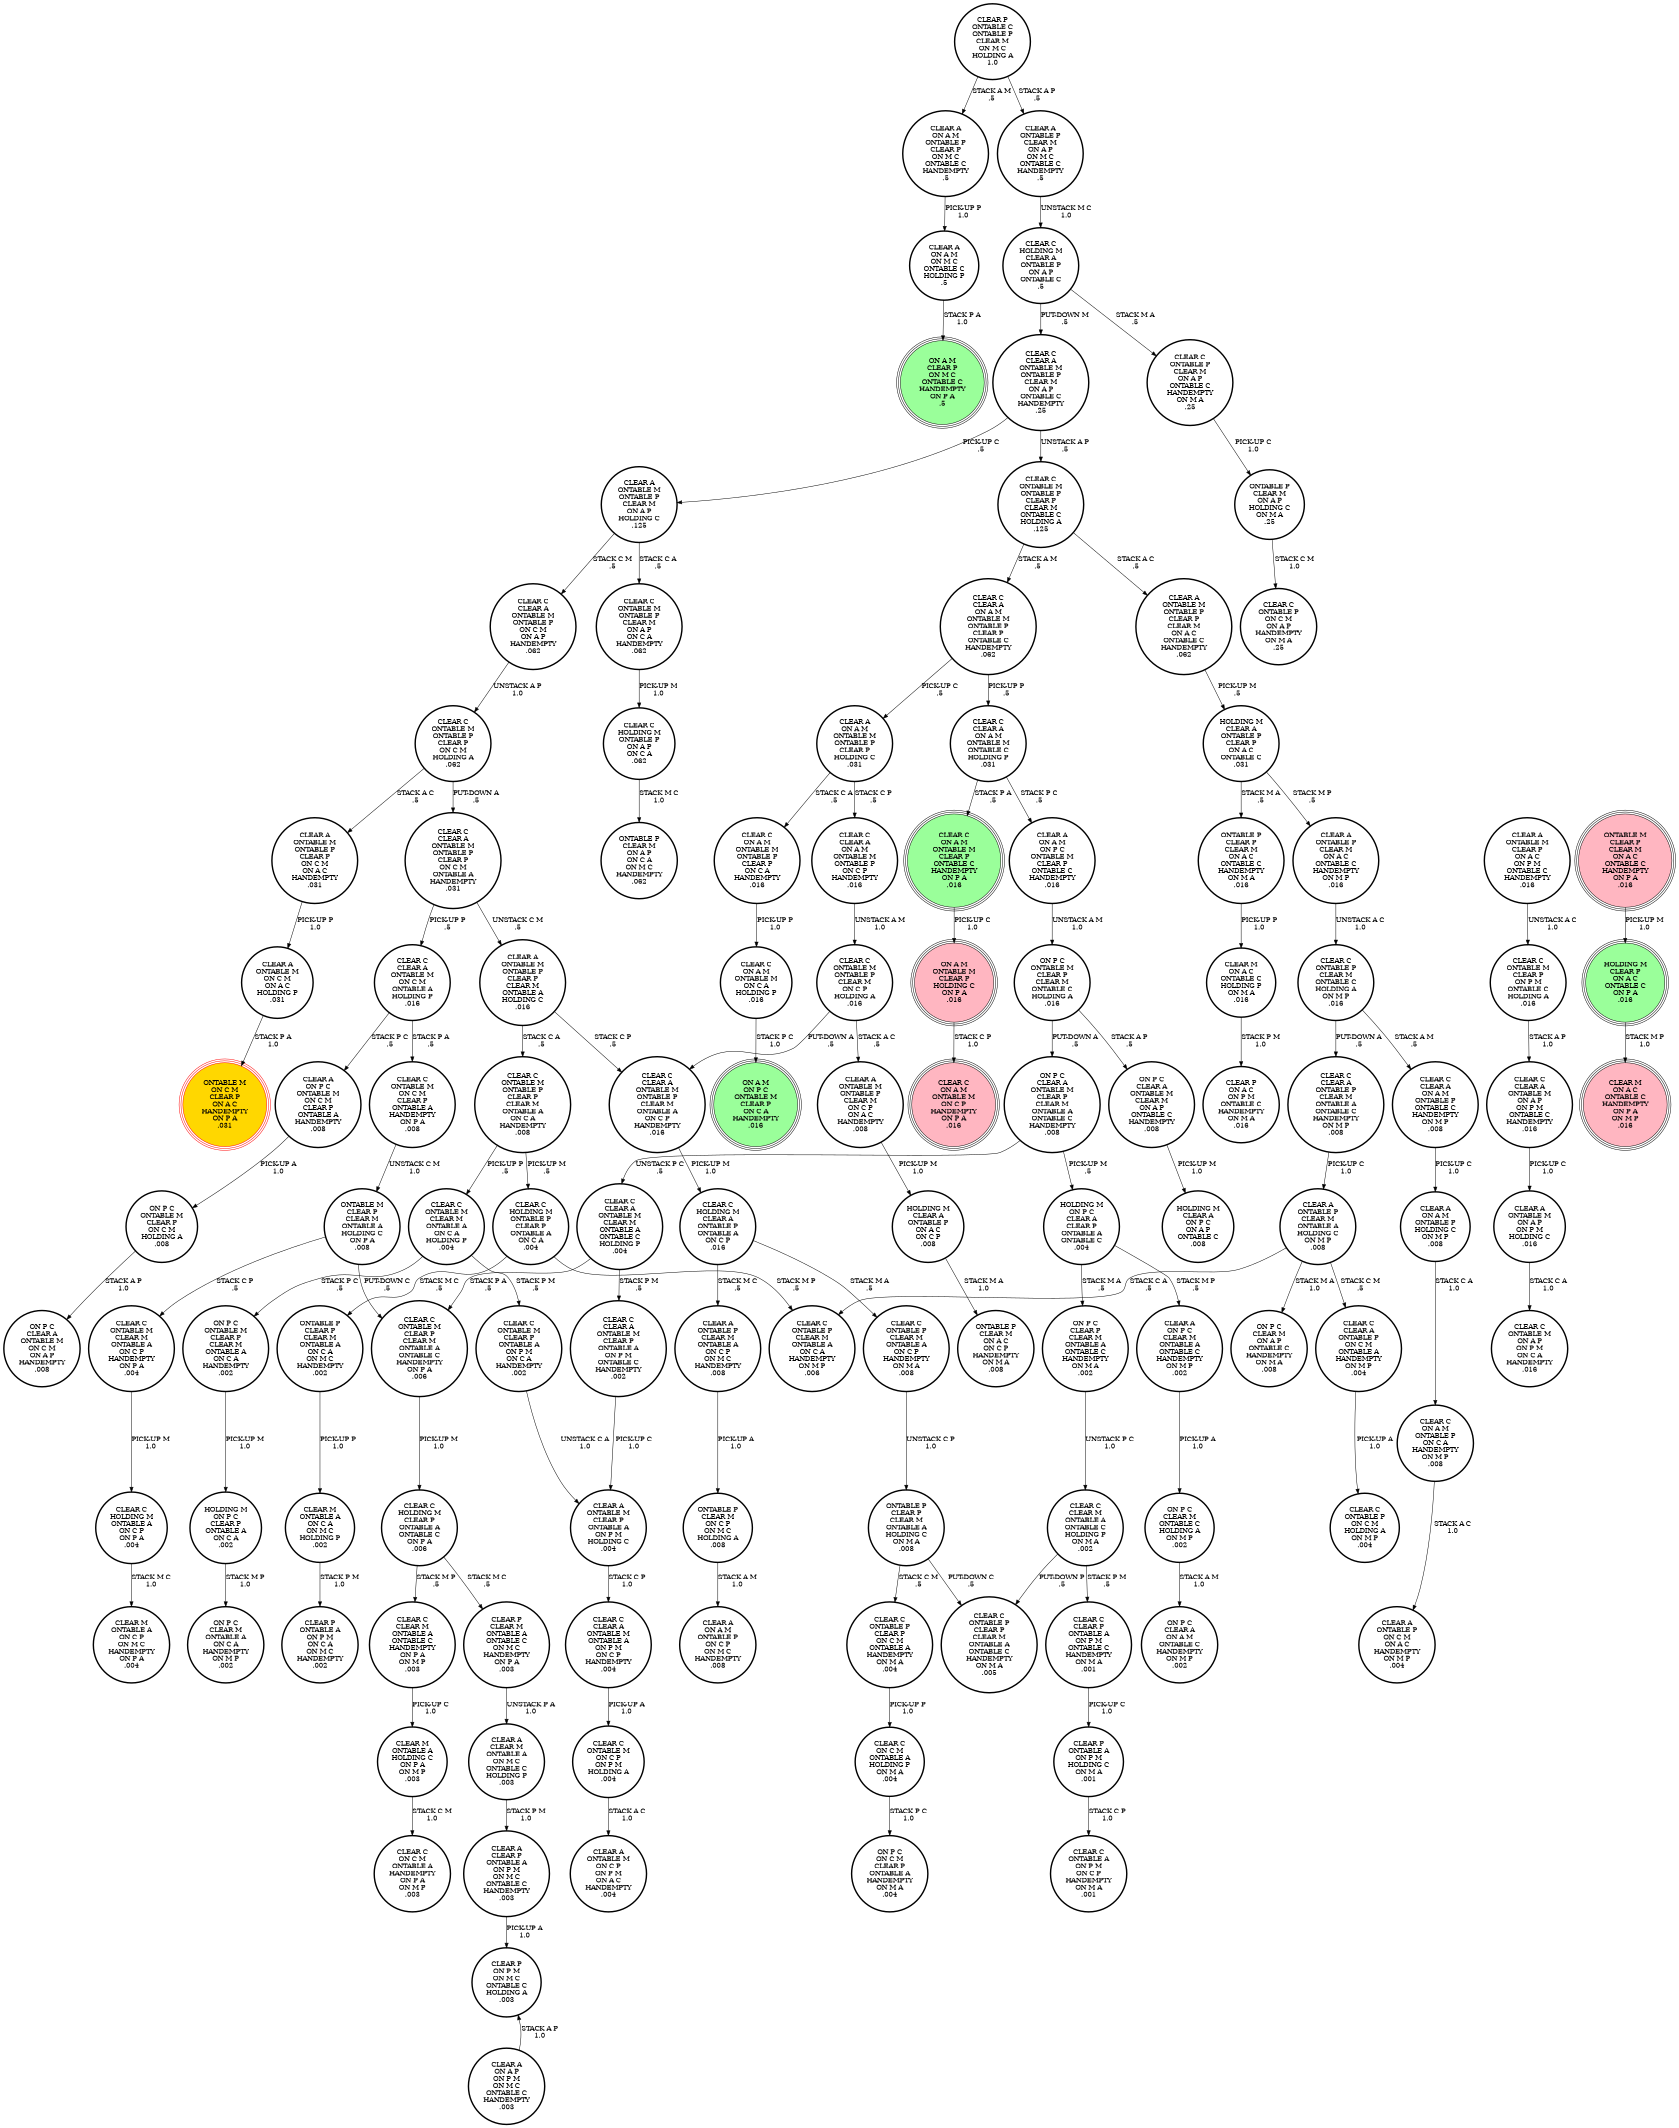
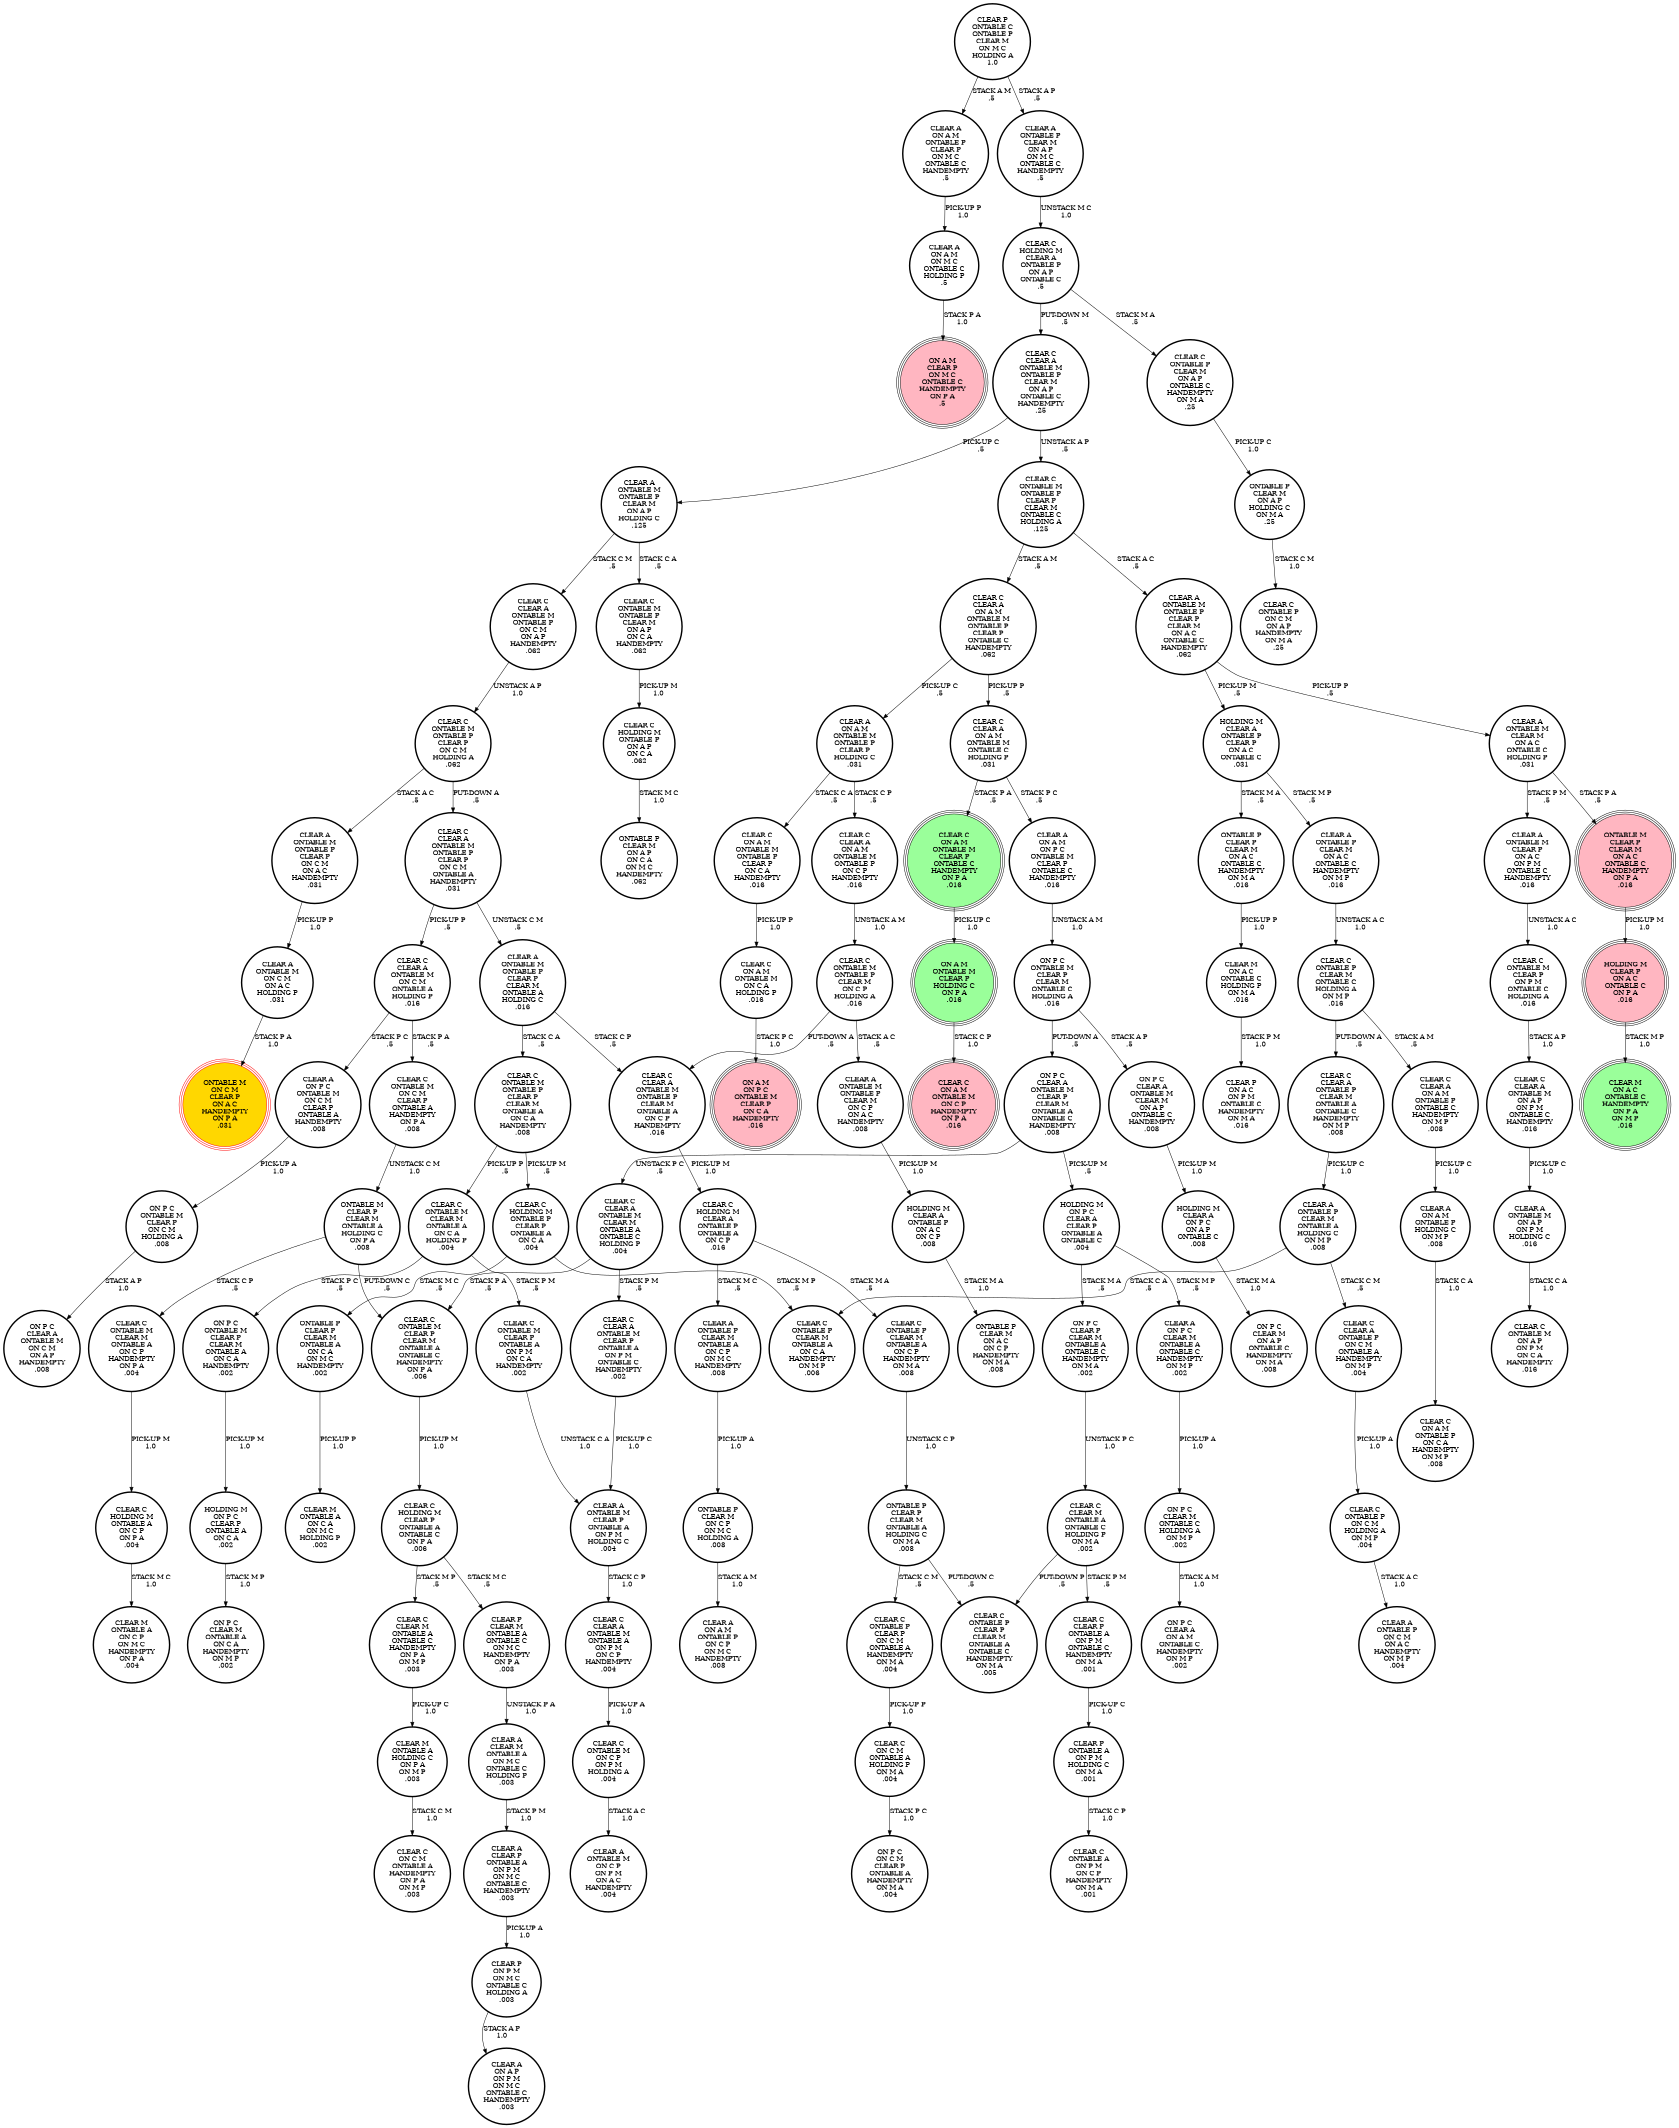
(942, 383) -> (942, 383)
none -> (1527, 744)
(954, 983) -> (954, 983)
(1625, 983) -> (1625, 983)
(756, 1105) -> (756, 1105)
(1625, 1105) -> (1625, 1105)
(1293, 1284) -> (1232, 1285)
(1429, 1544) -> (1380, 1582)
(320, 1645) -> none
(521, 2035) -> (483, 2030)
